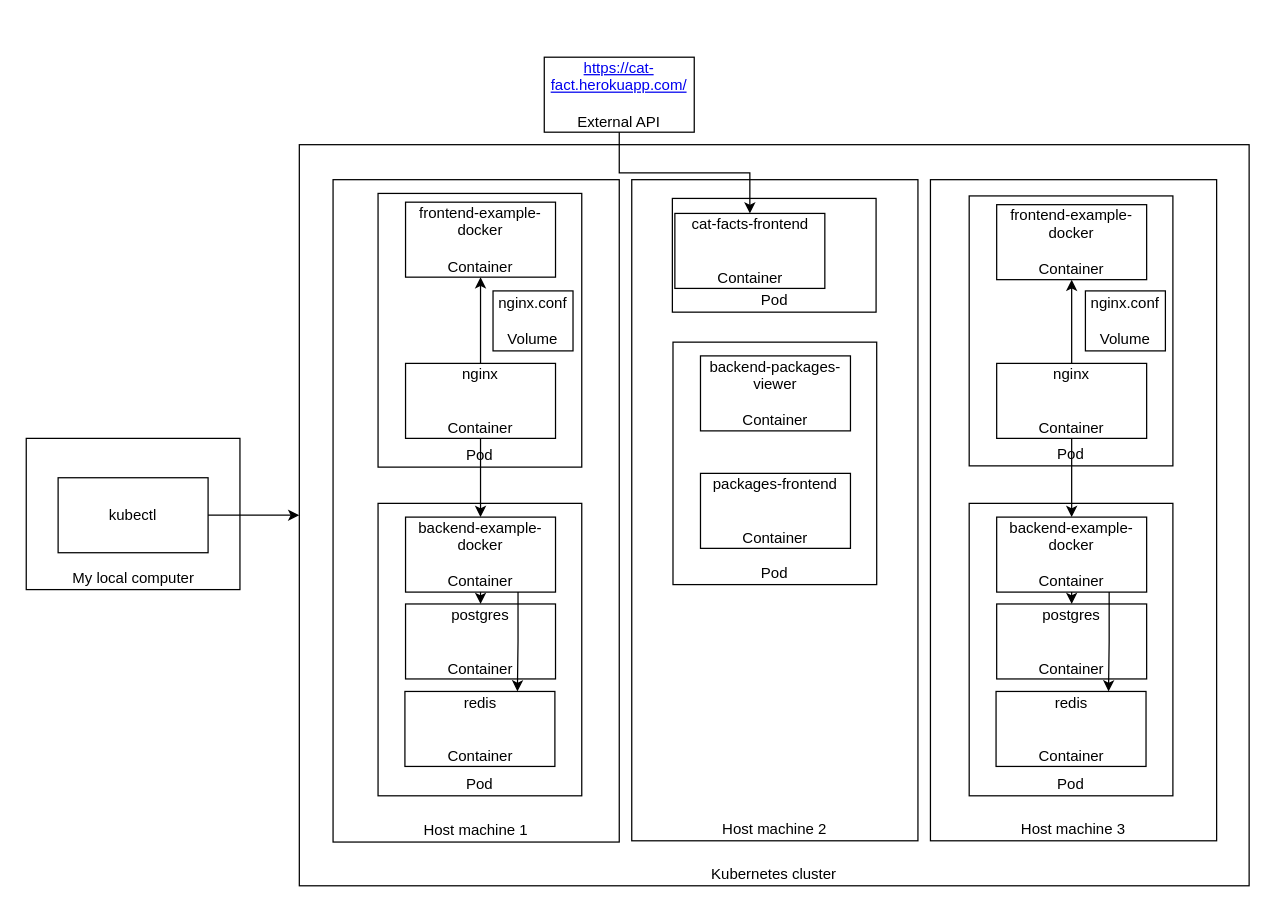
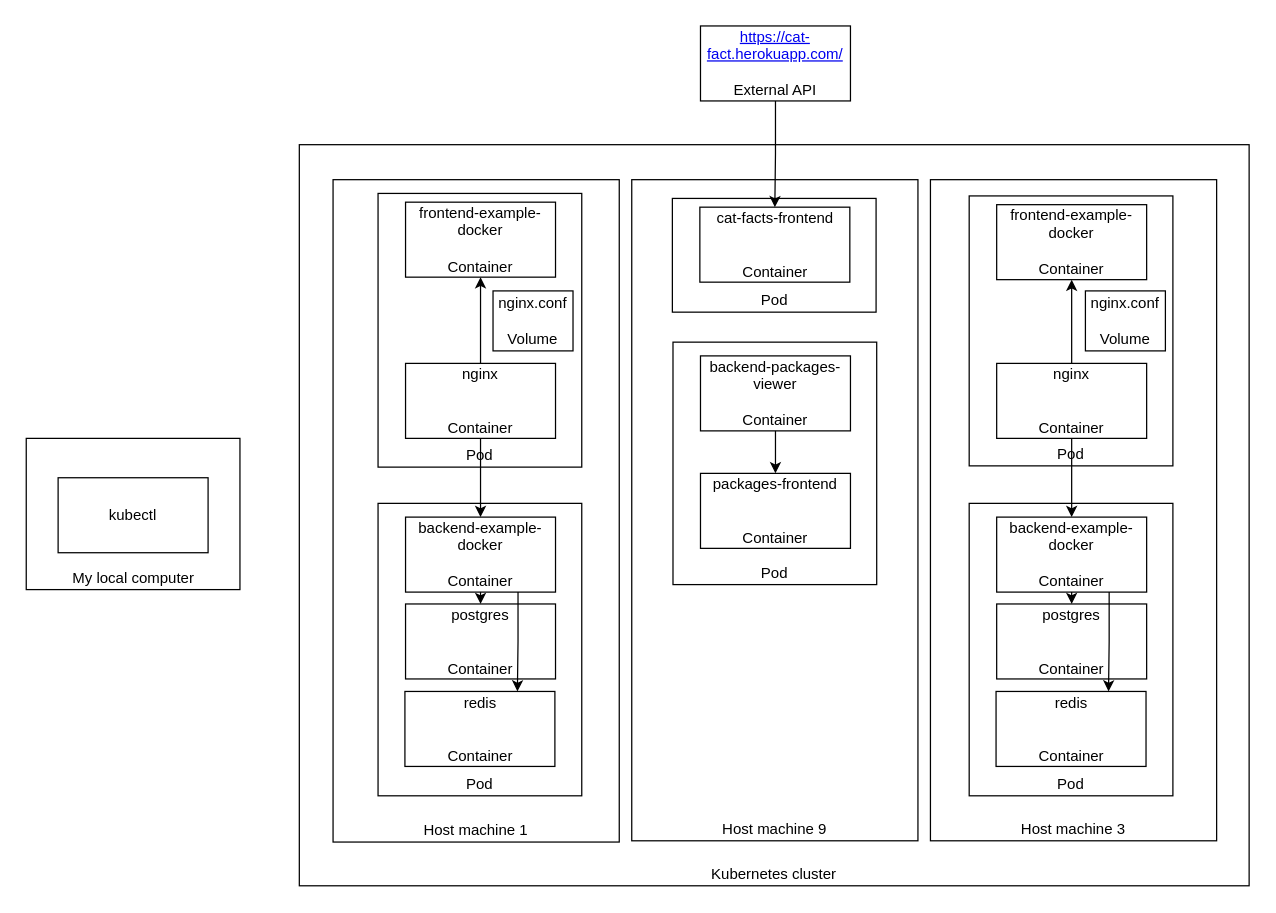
(619, 94) -> (776, 63)
(750, 251) -> (775, 244)
none -> (776, 448)
(249, 515) -> none
(775, 828) -> (775, 828)
